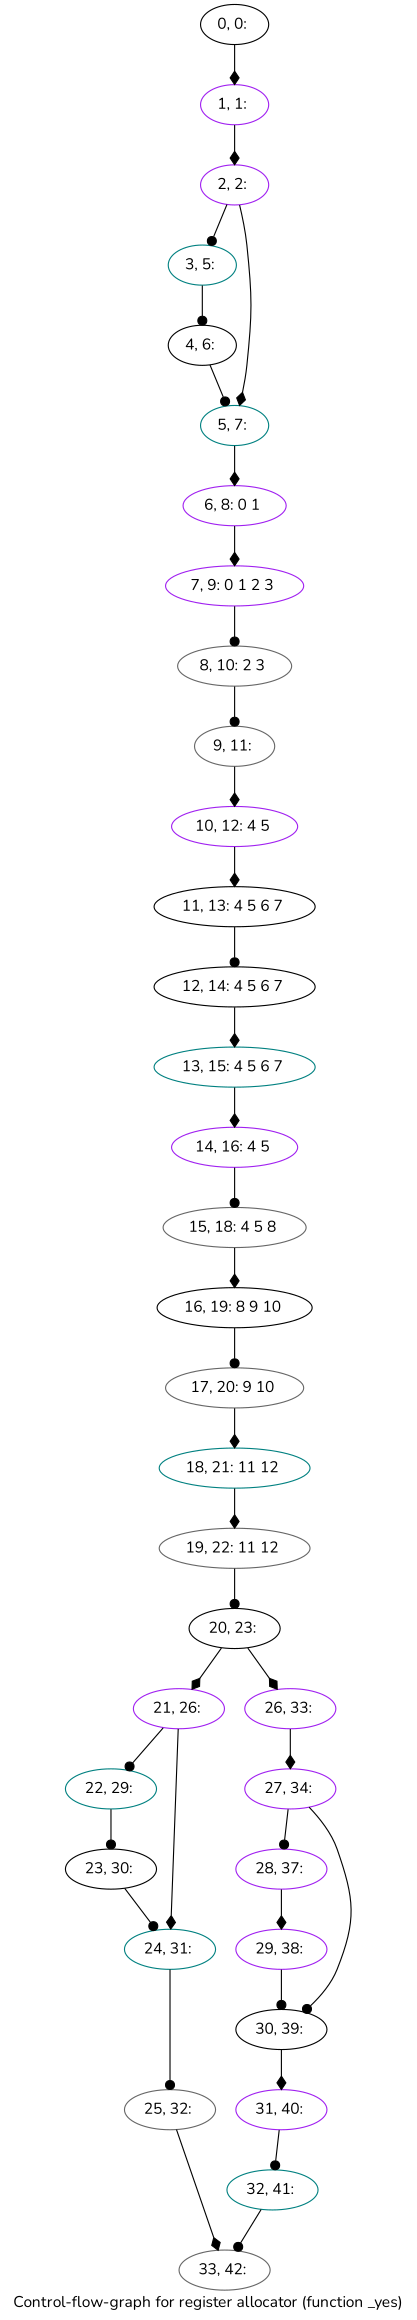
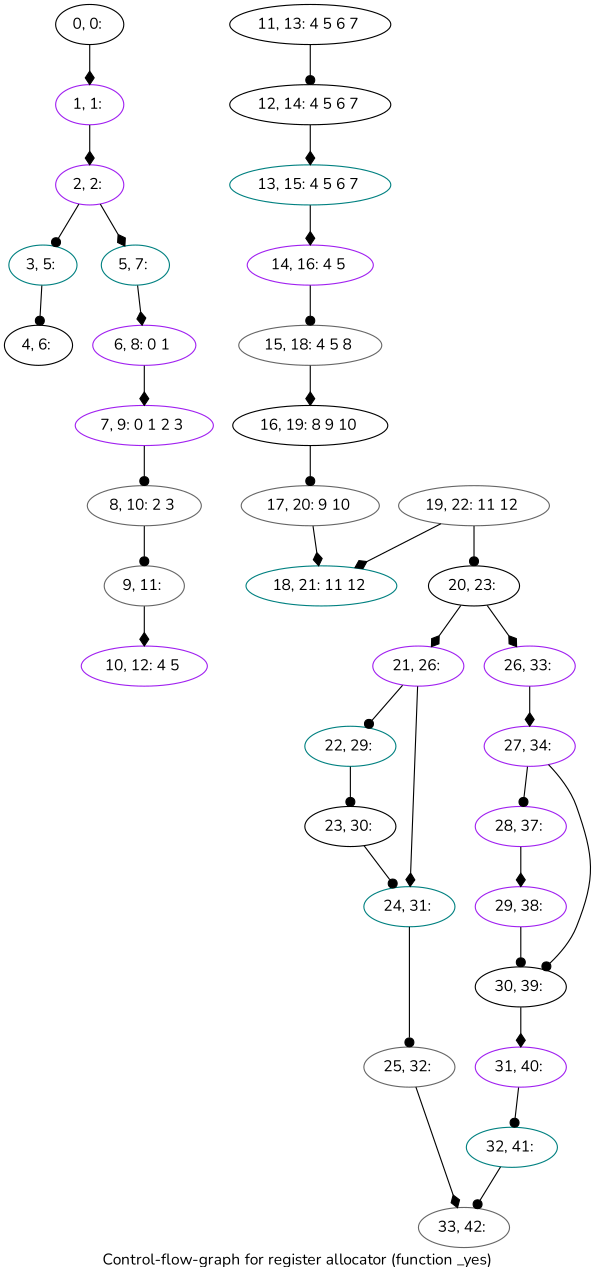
(217, 381) -> none
(235, 860) -> none
(235, 1502) -> (404, 543)
